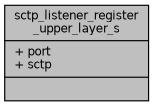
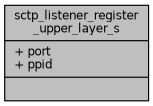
(33, 65) -> (34, 65)
